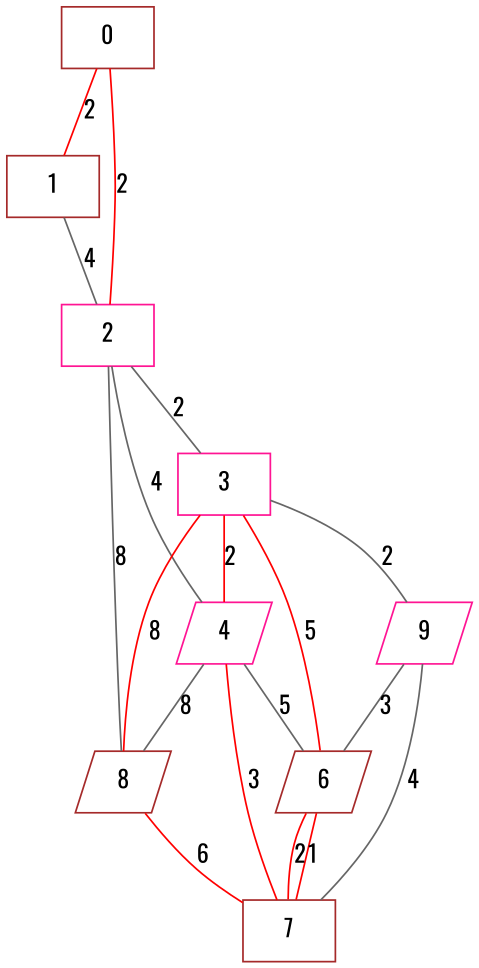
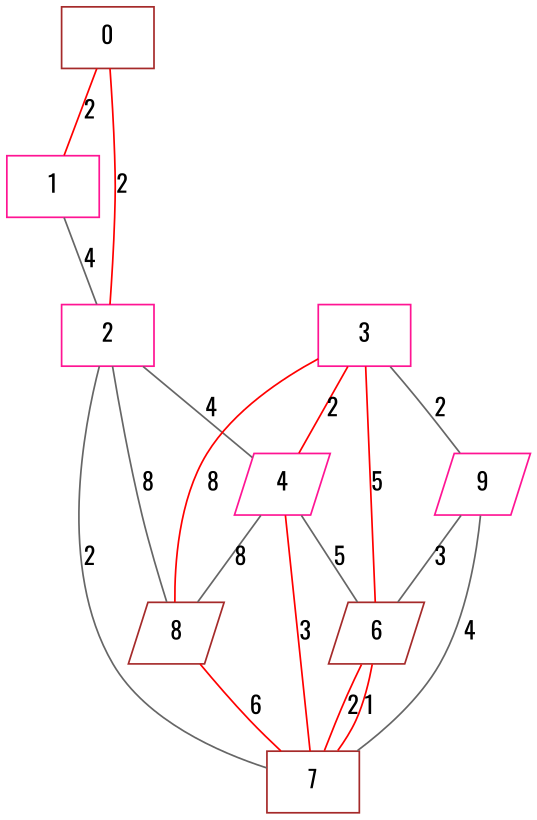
(53, 187) -> (53, 187)
(166, 410) -> (91, 610)
